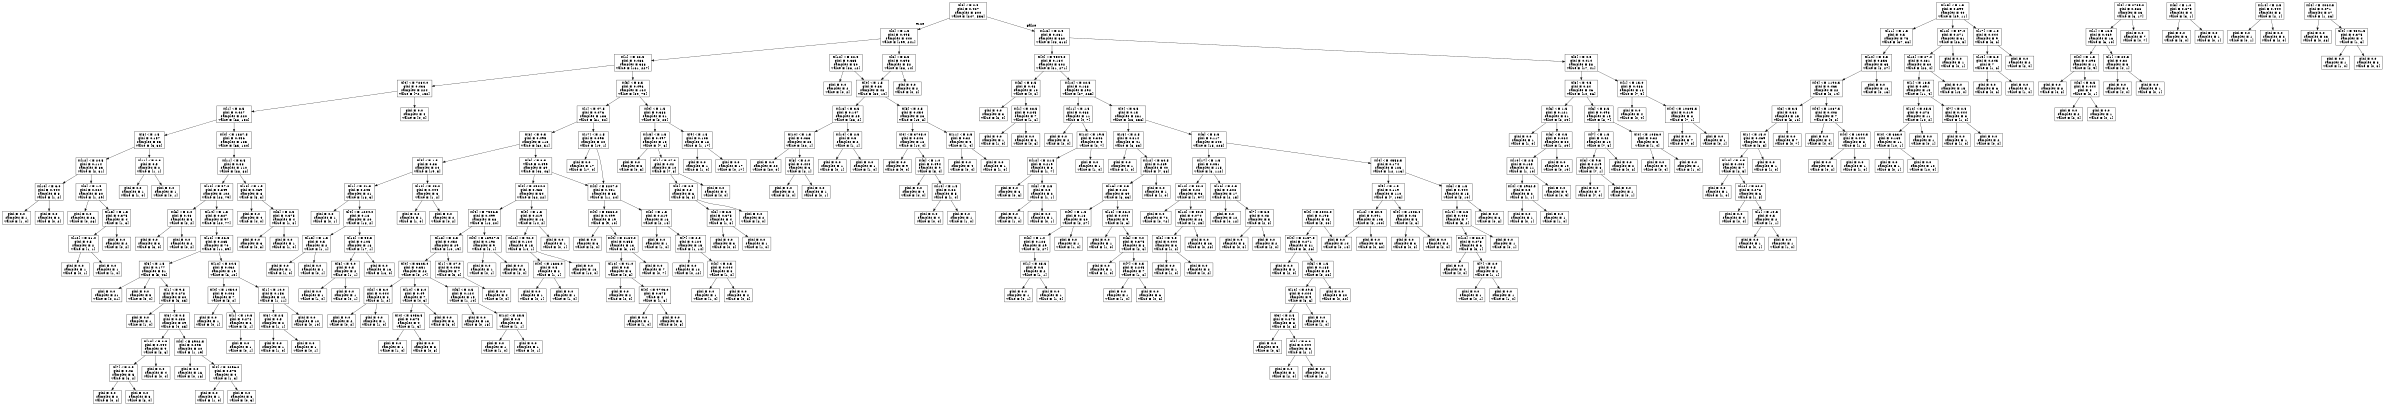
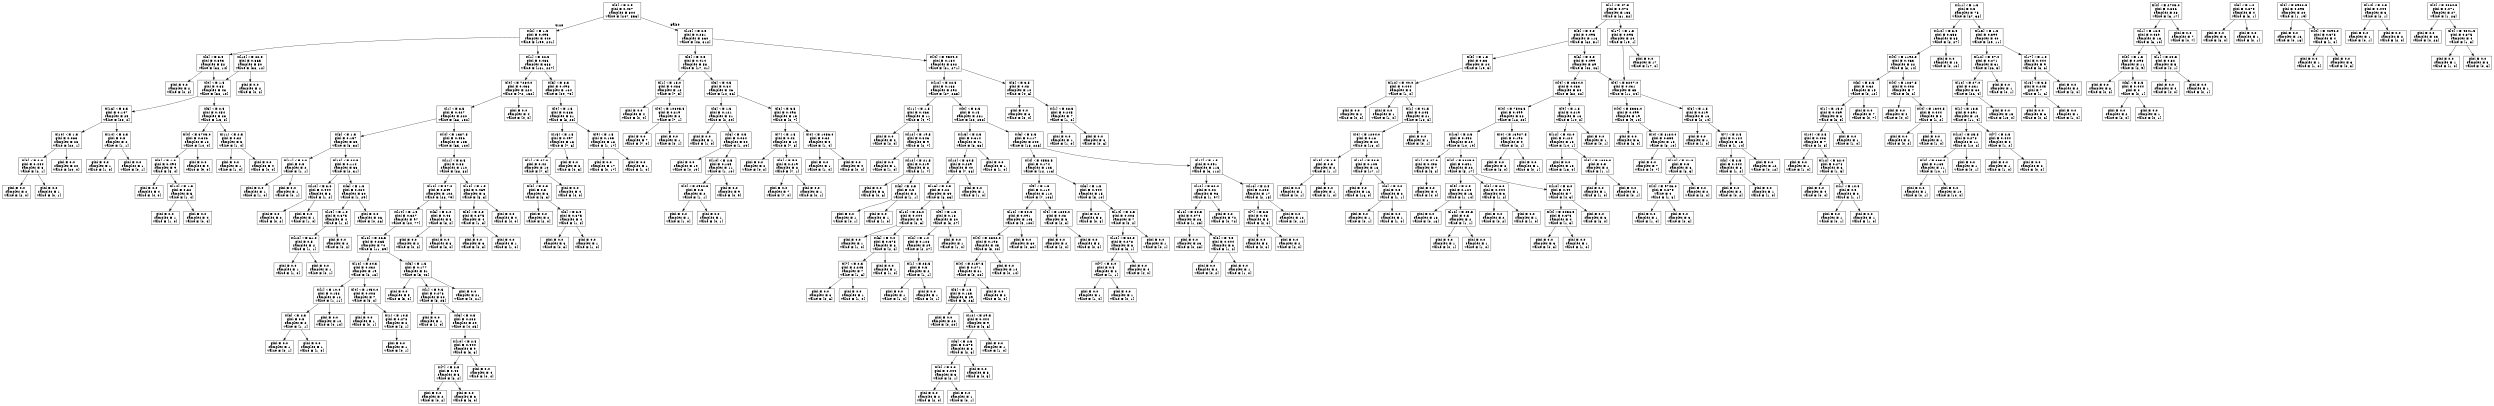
(1926, 23) -> (1976, 23)
(614, 101) -> none
(536, 166) -> (1585, 63)
(395, 179) -> (1409, 100)
(1353, 231) -> (1004, 230)
(182, 333) -> none
